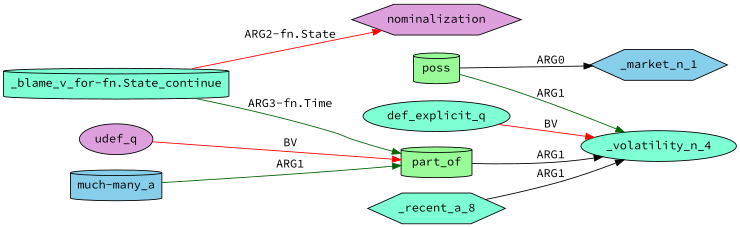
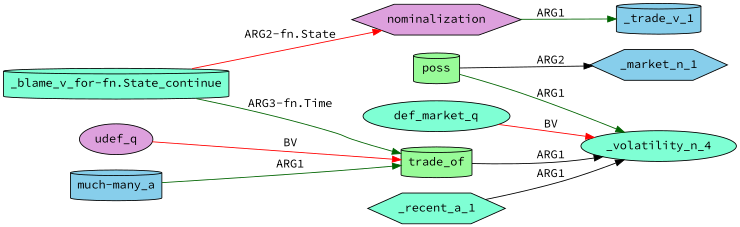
none -> (659, 19)
(551, 60) -> (551, 60)
(437, 116) -> (437, 116)
(437, 162) -> (437, 162)
(437, 208) -> (437, 208)
